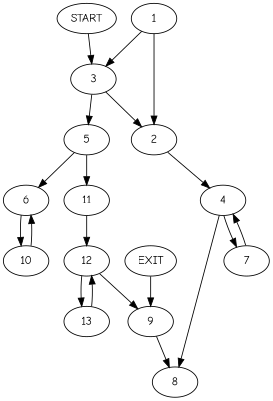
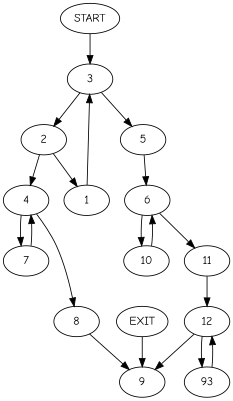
(154, 75) -> (63, 167)
(87, 166) -> (174, 228)
(87, 322) -> (207, 382)
(161, 348) -> (106, 349)
